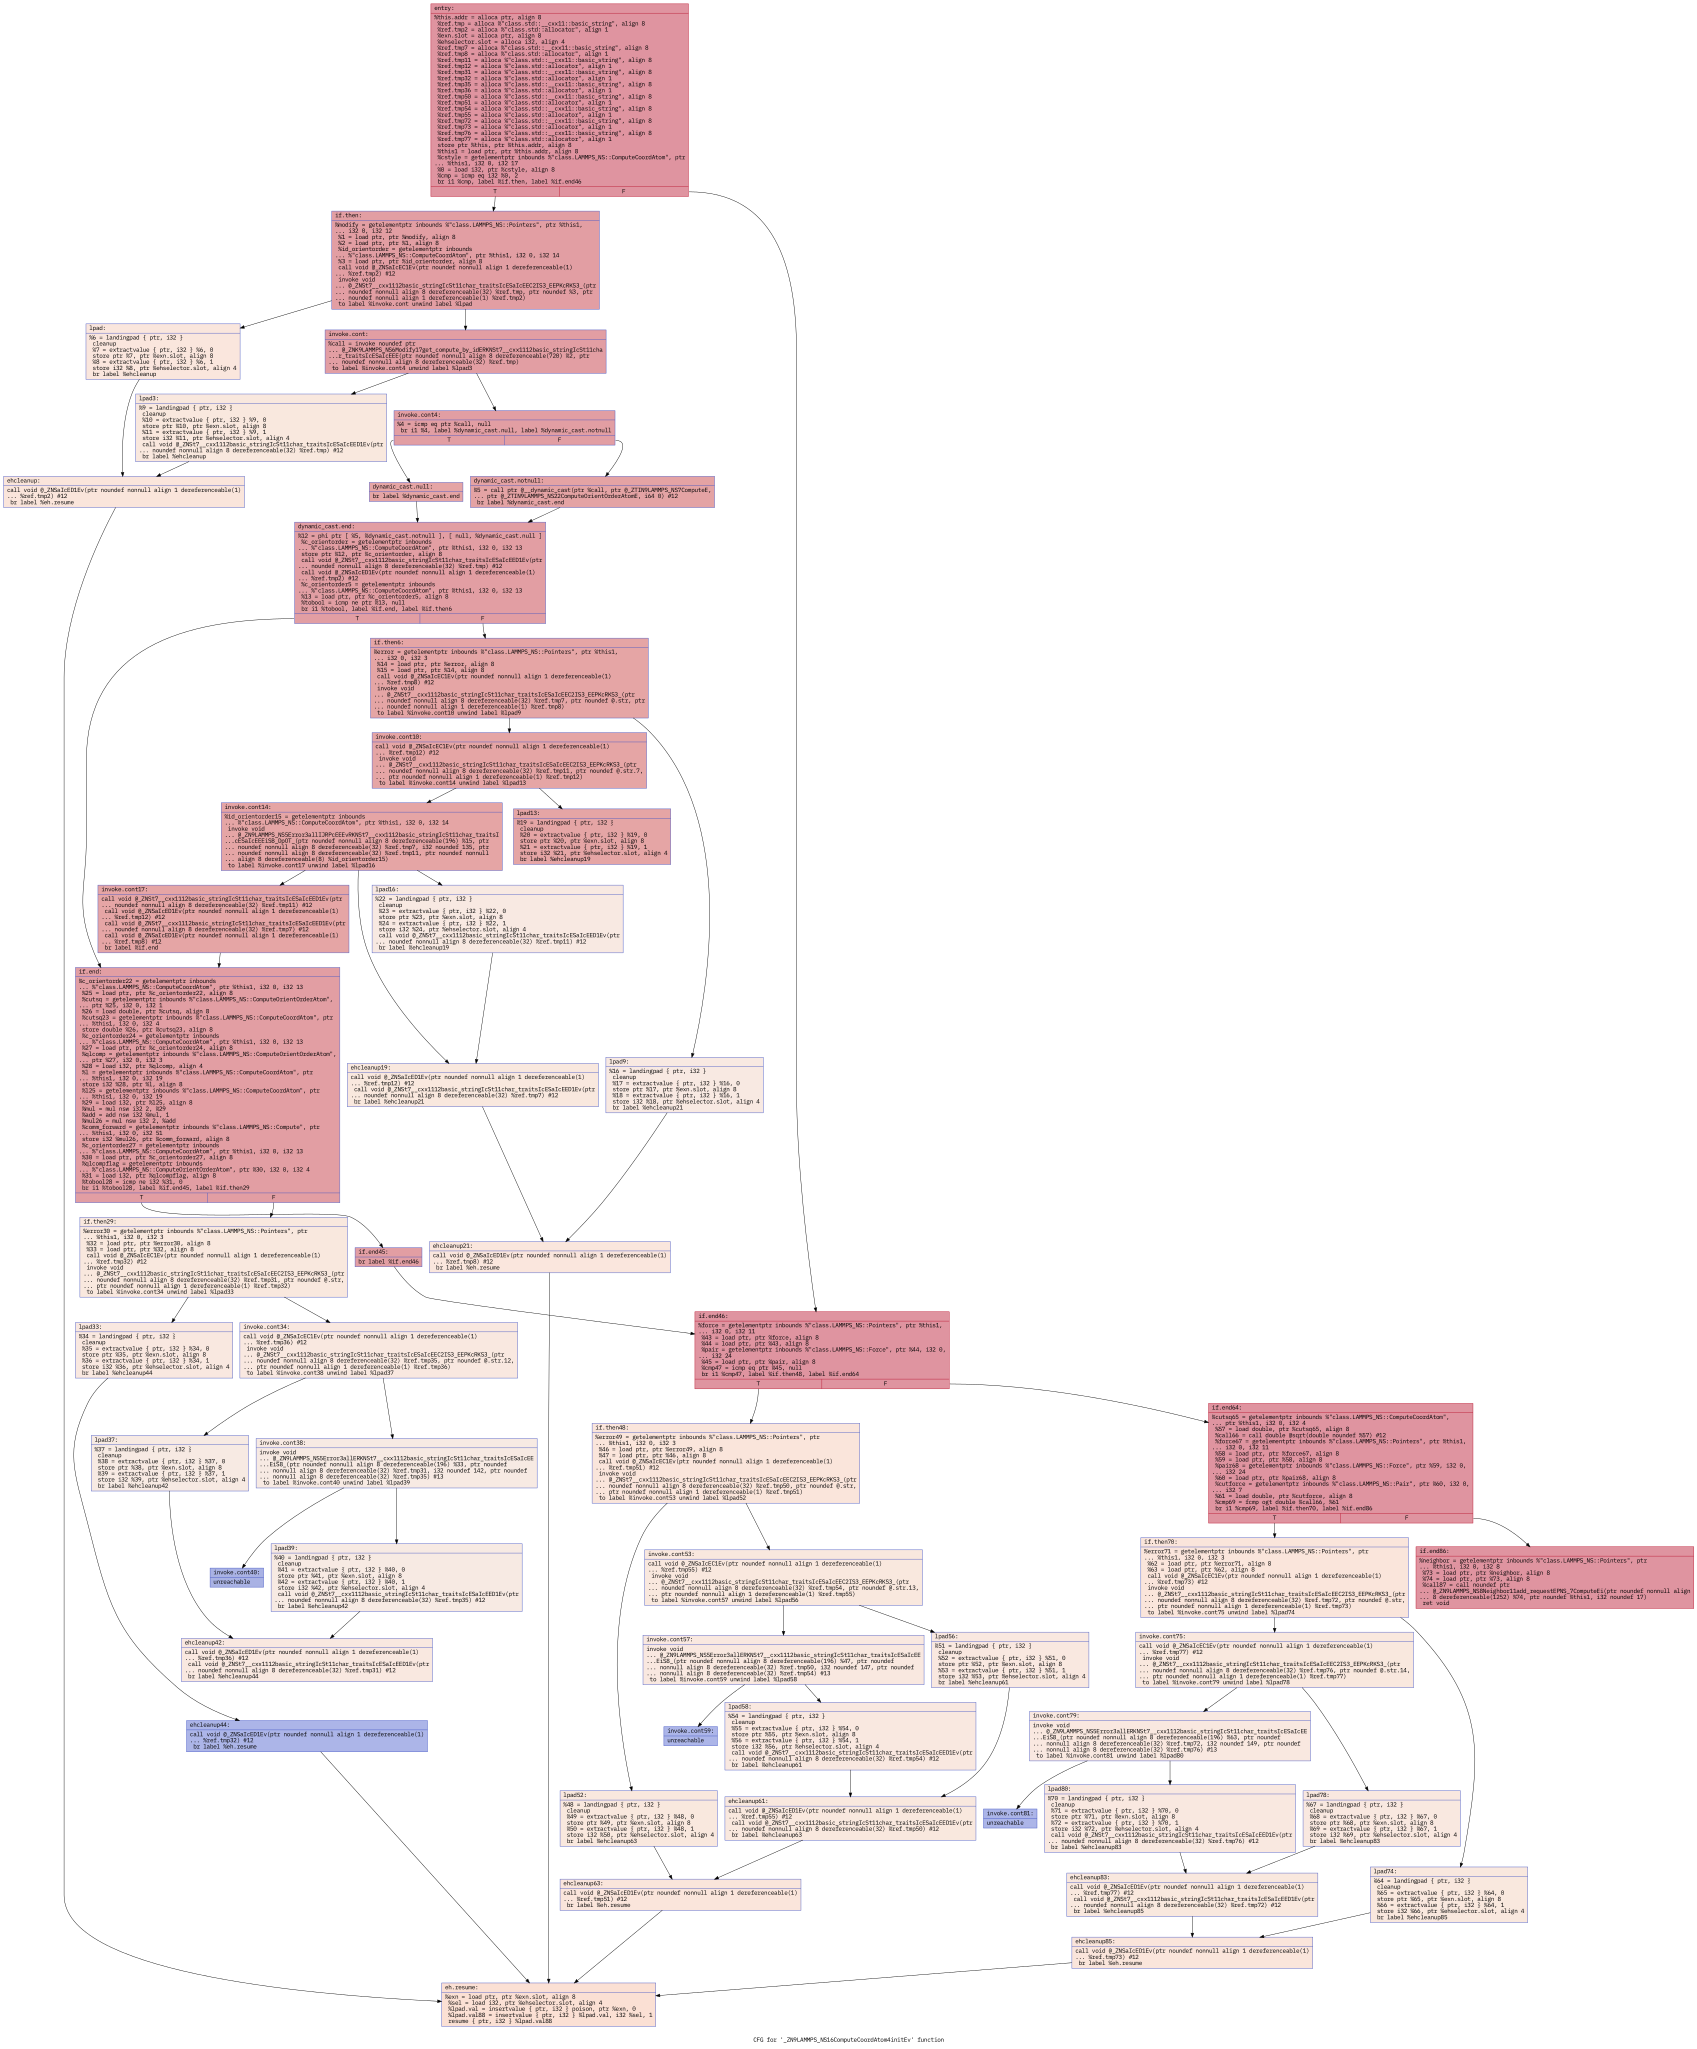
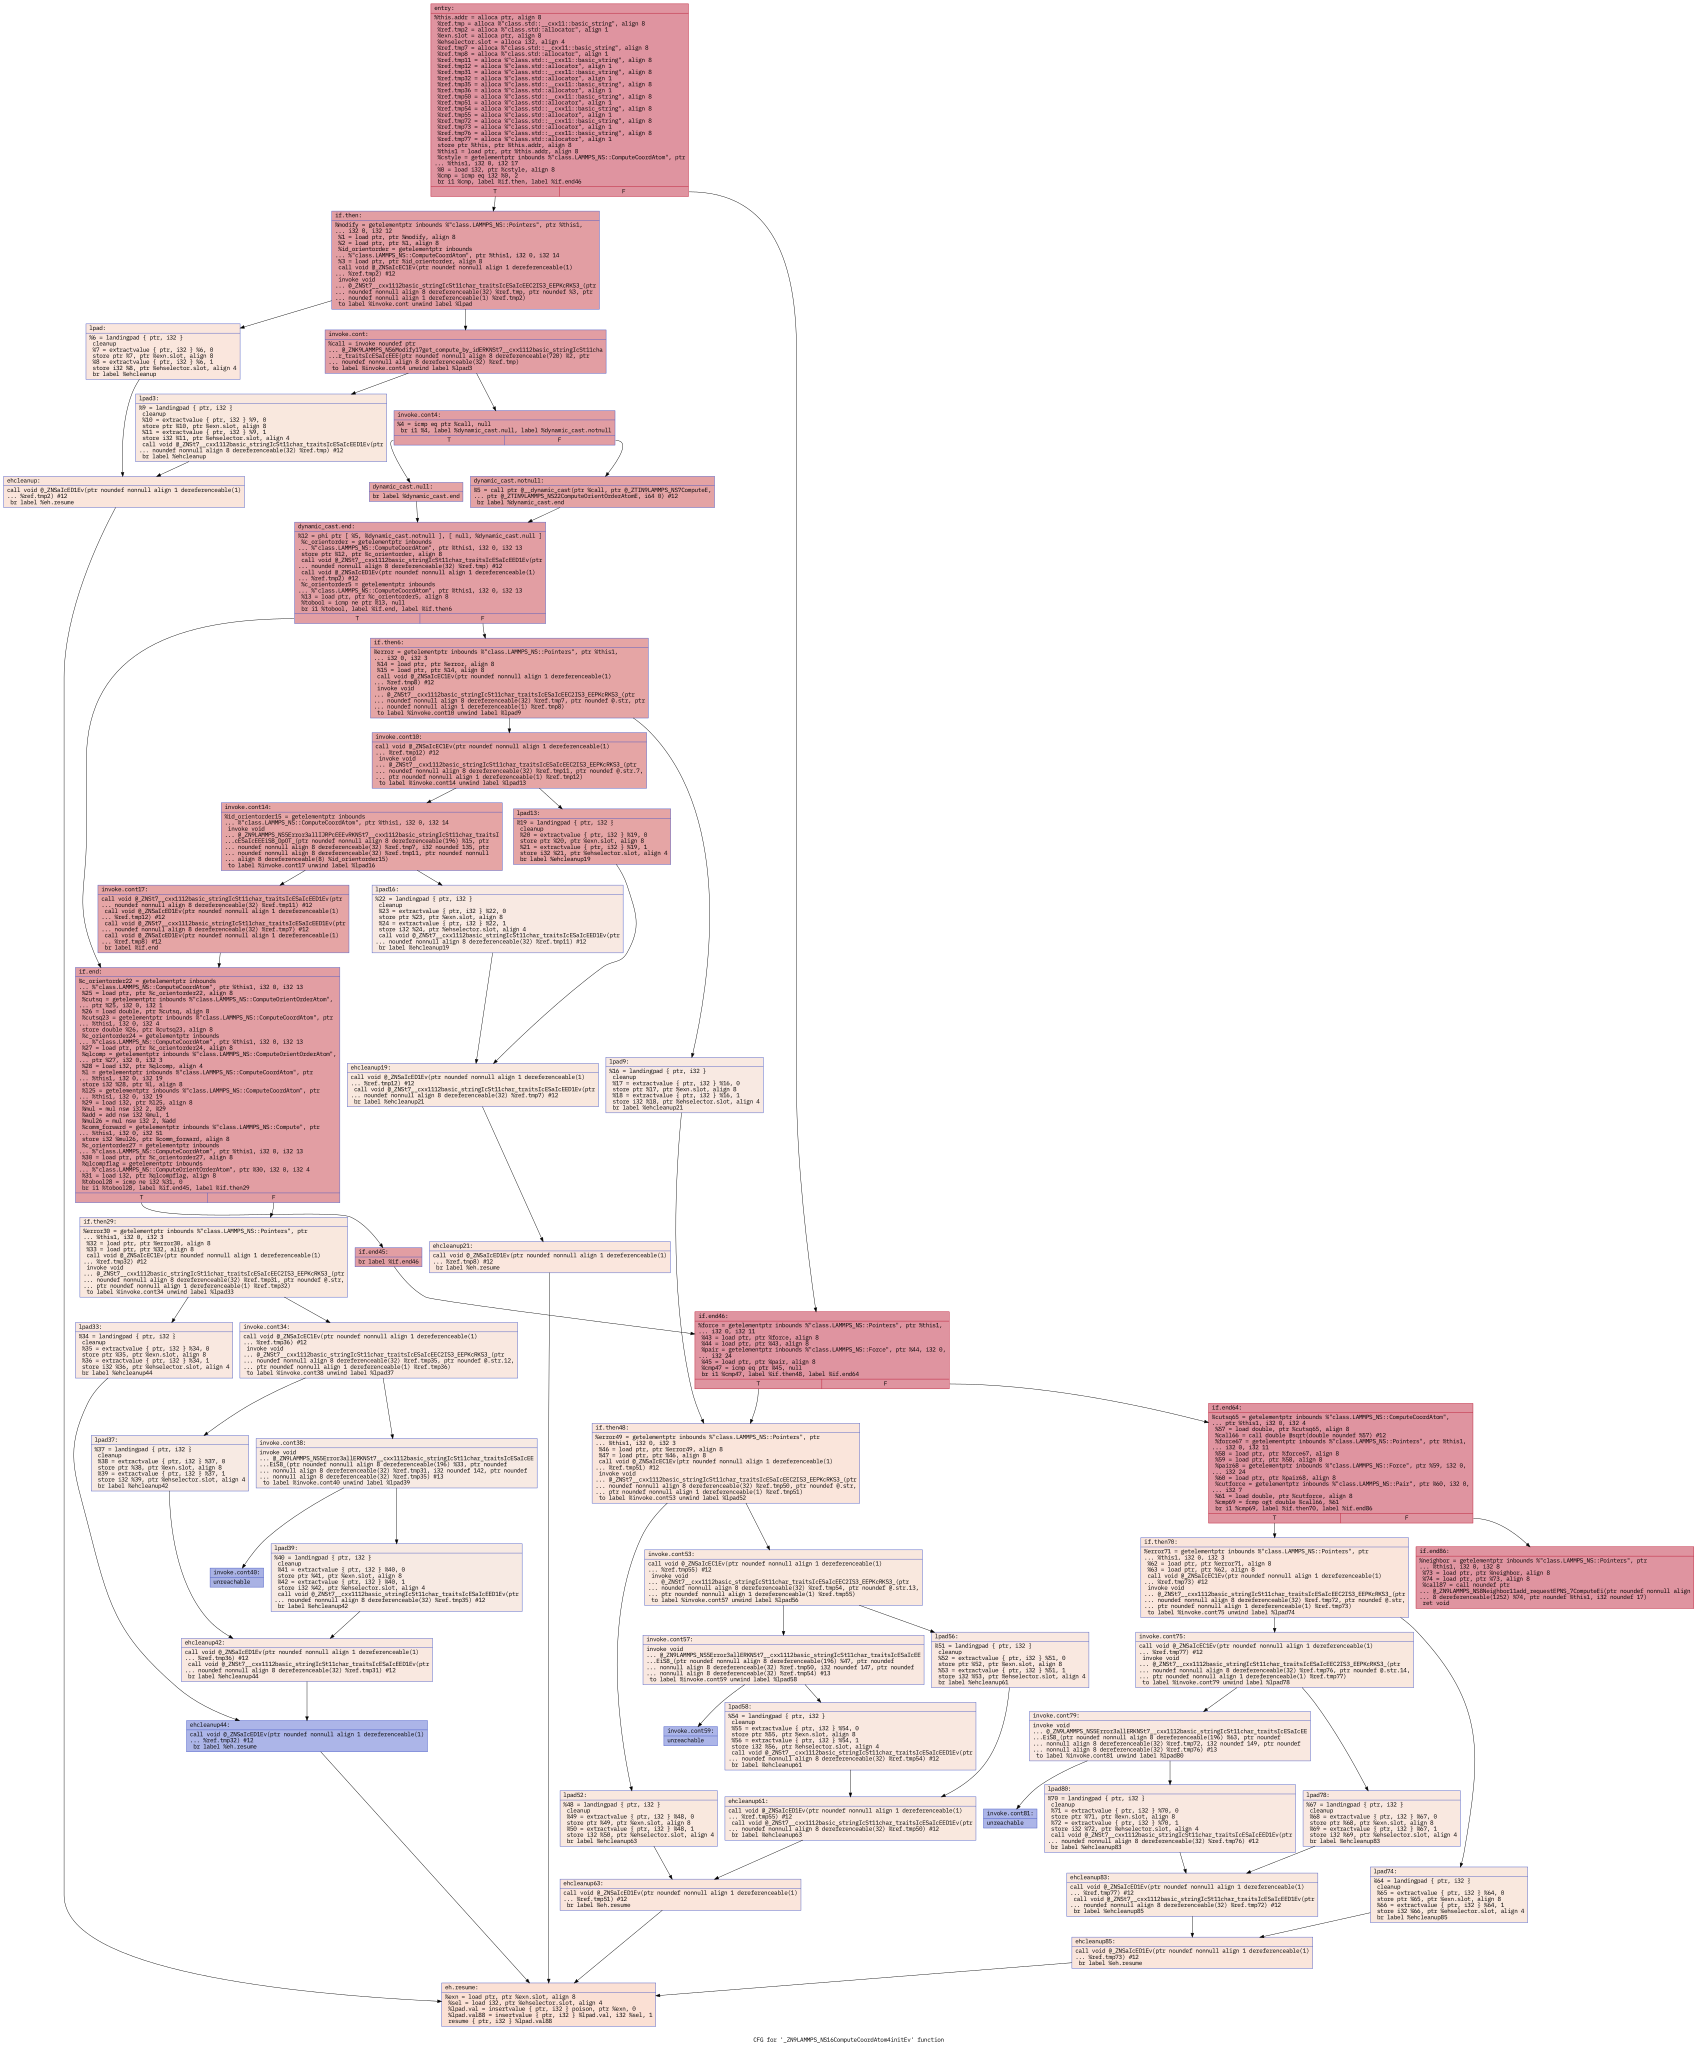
(379, 976) -> (595, 973)
(621, 1178) -> (677, 1268)
none -> (307, 1699)
